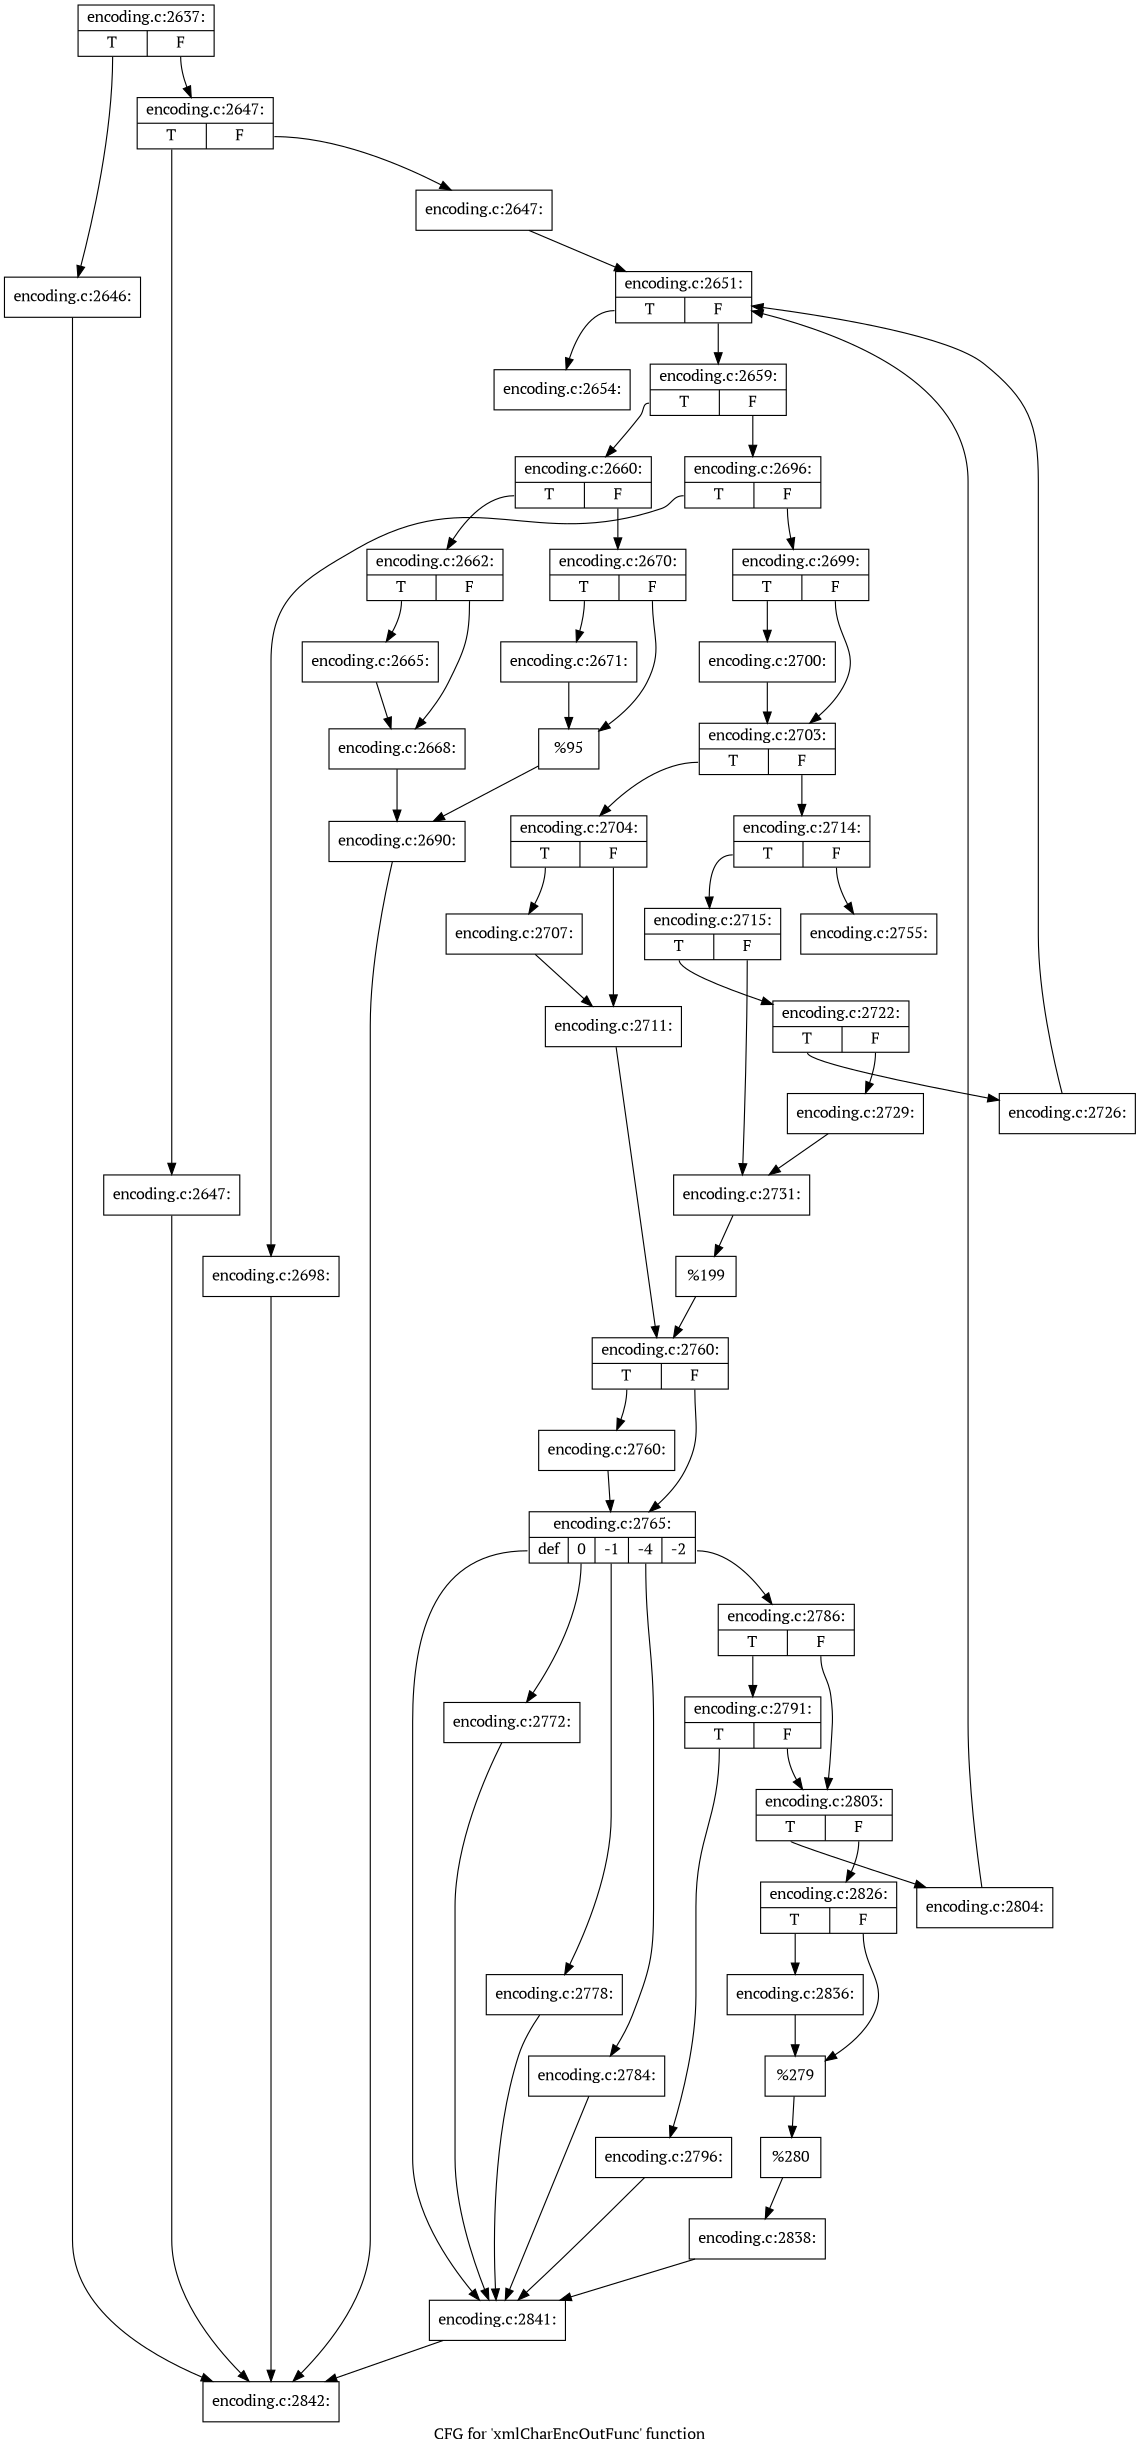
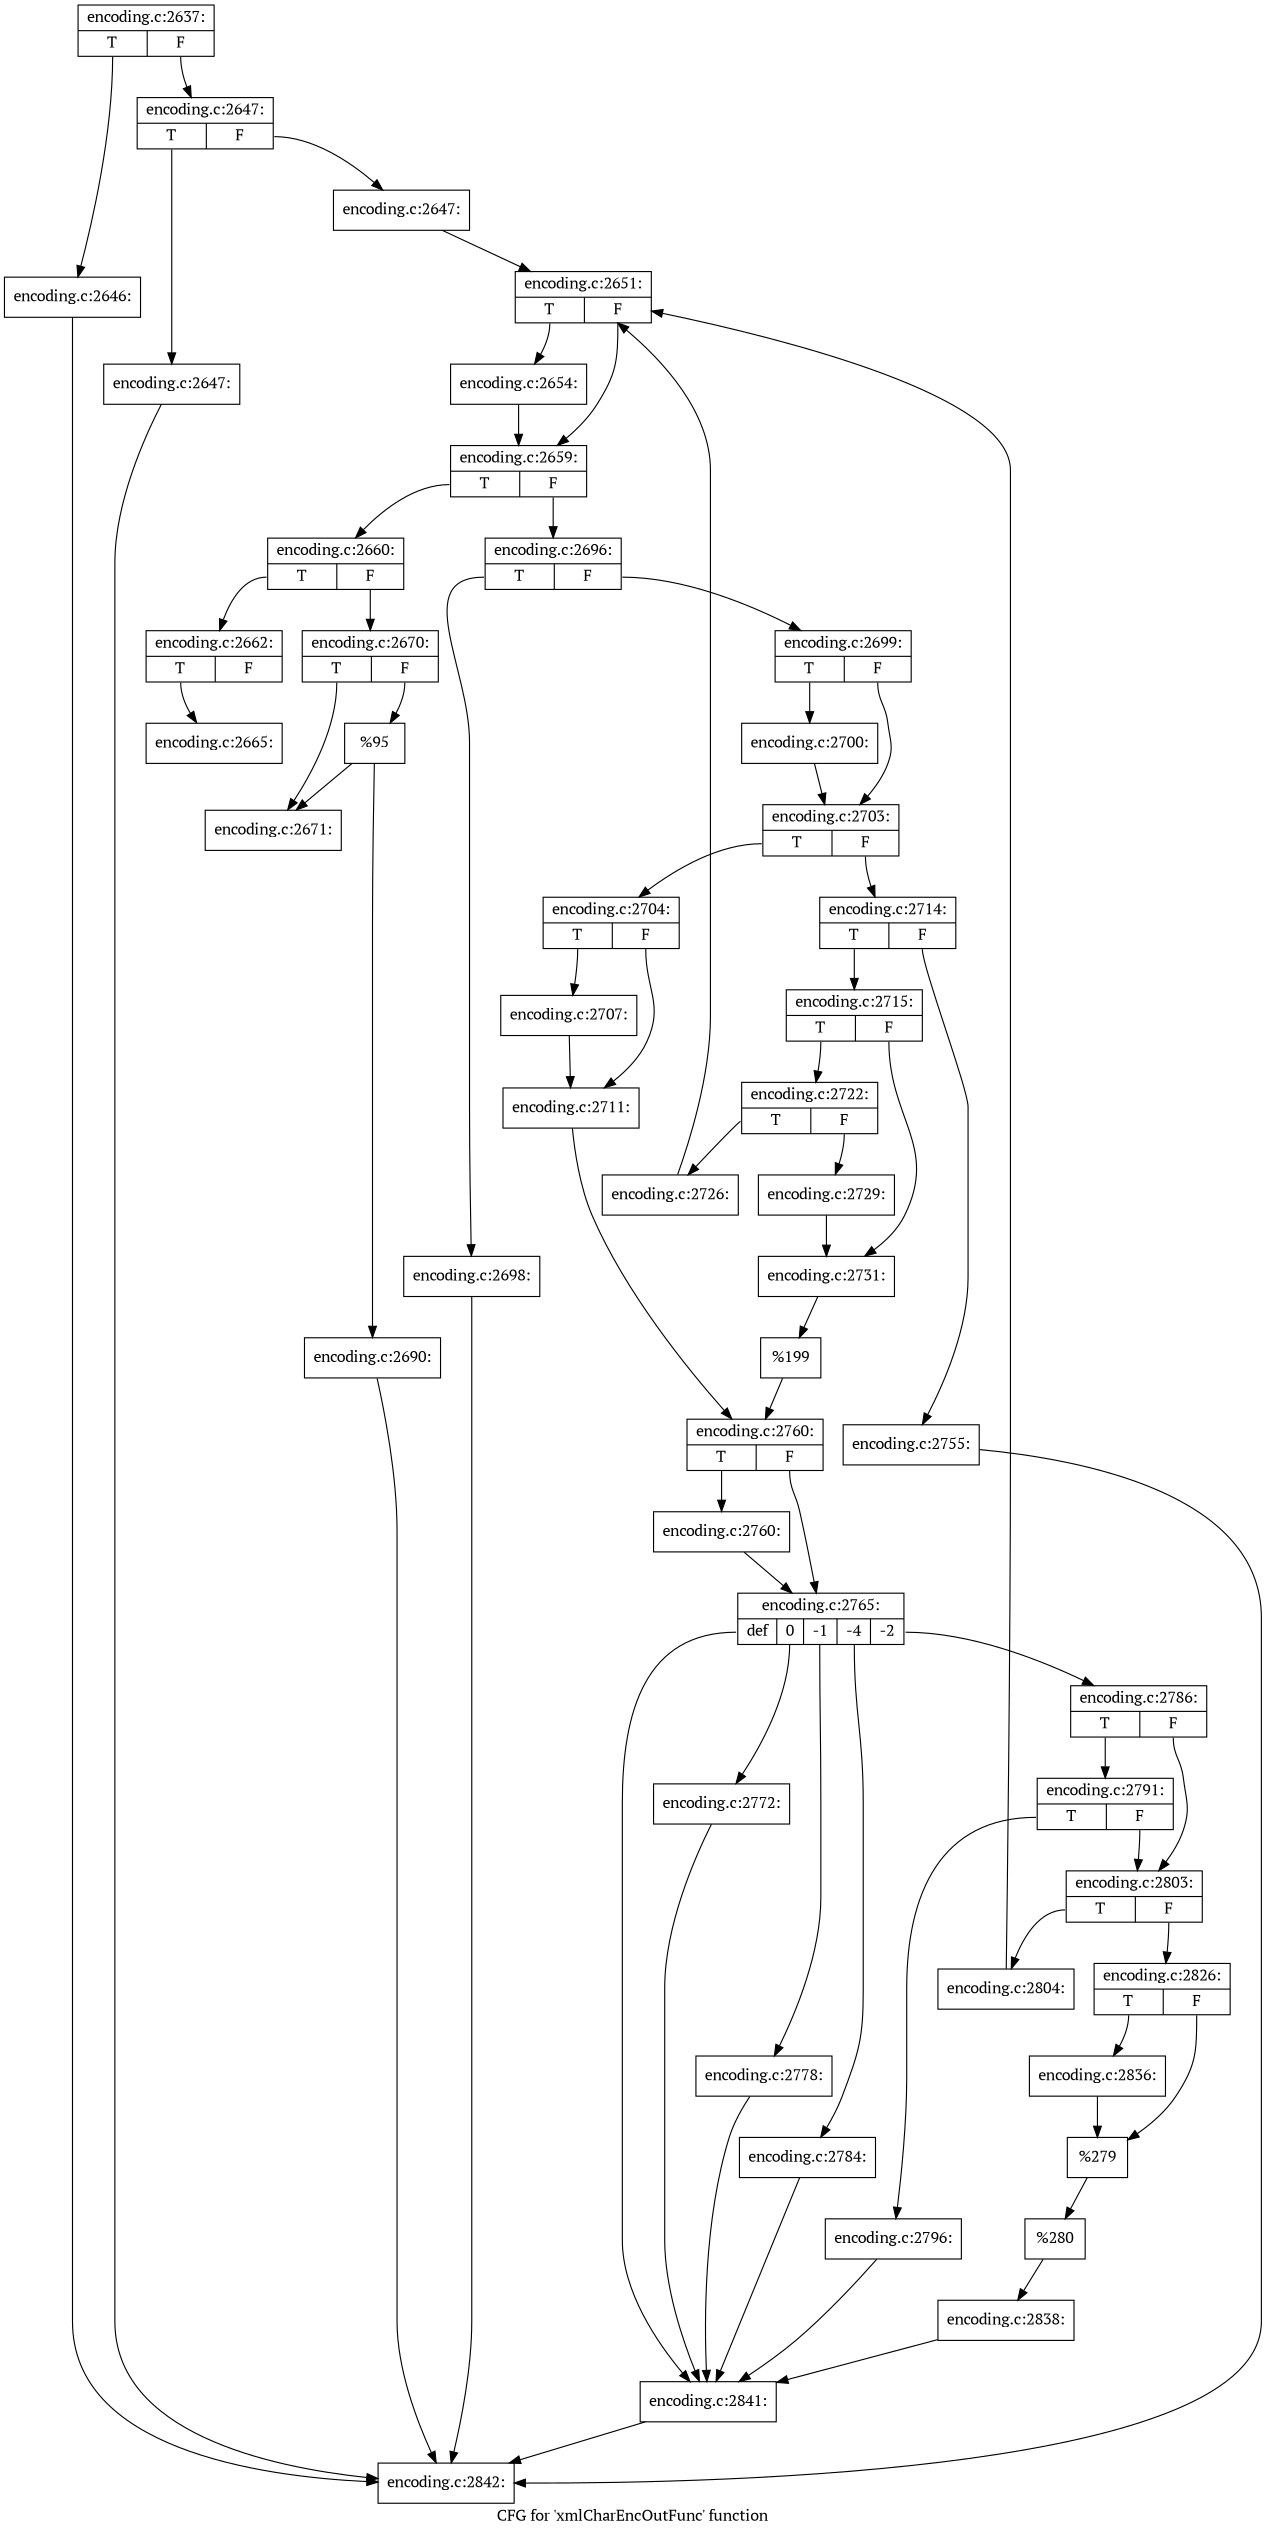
none -> (519, 419)
(569, 700) -> (328, 783)
(397, 749) -> none
none -> (1261, 2183)
